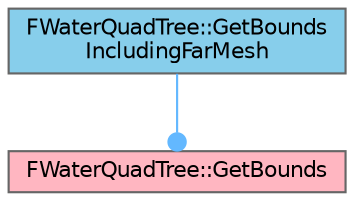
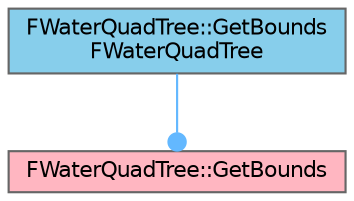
(177, 41) -> (177, 41)
